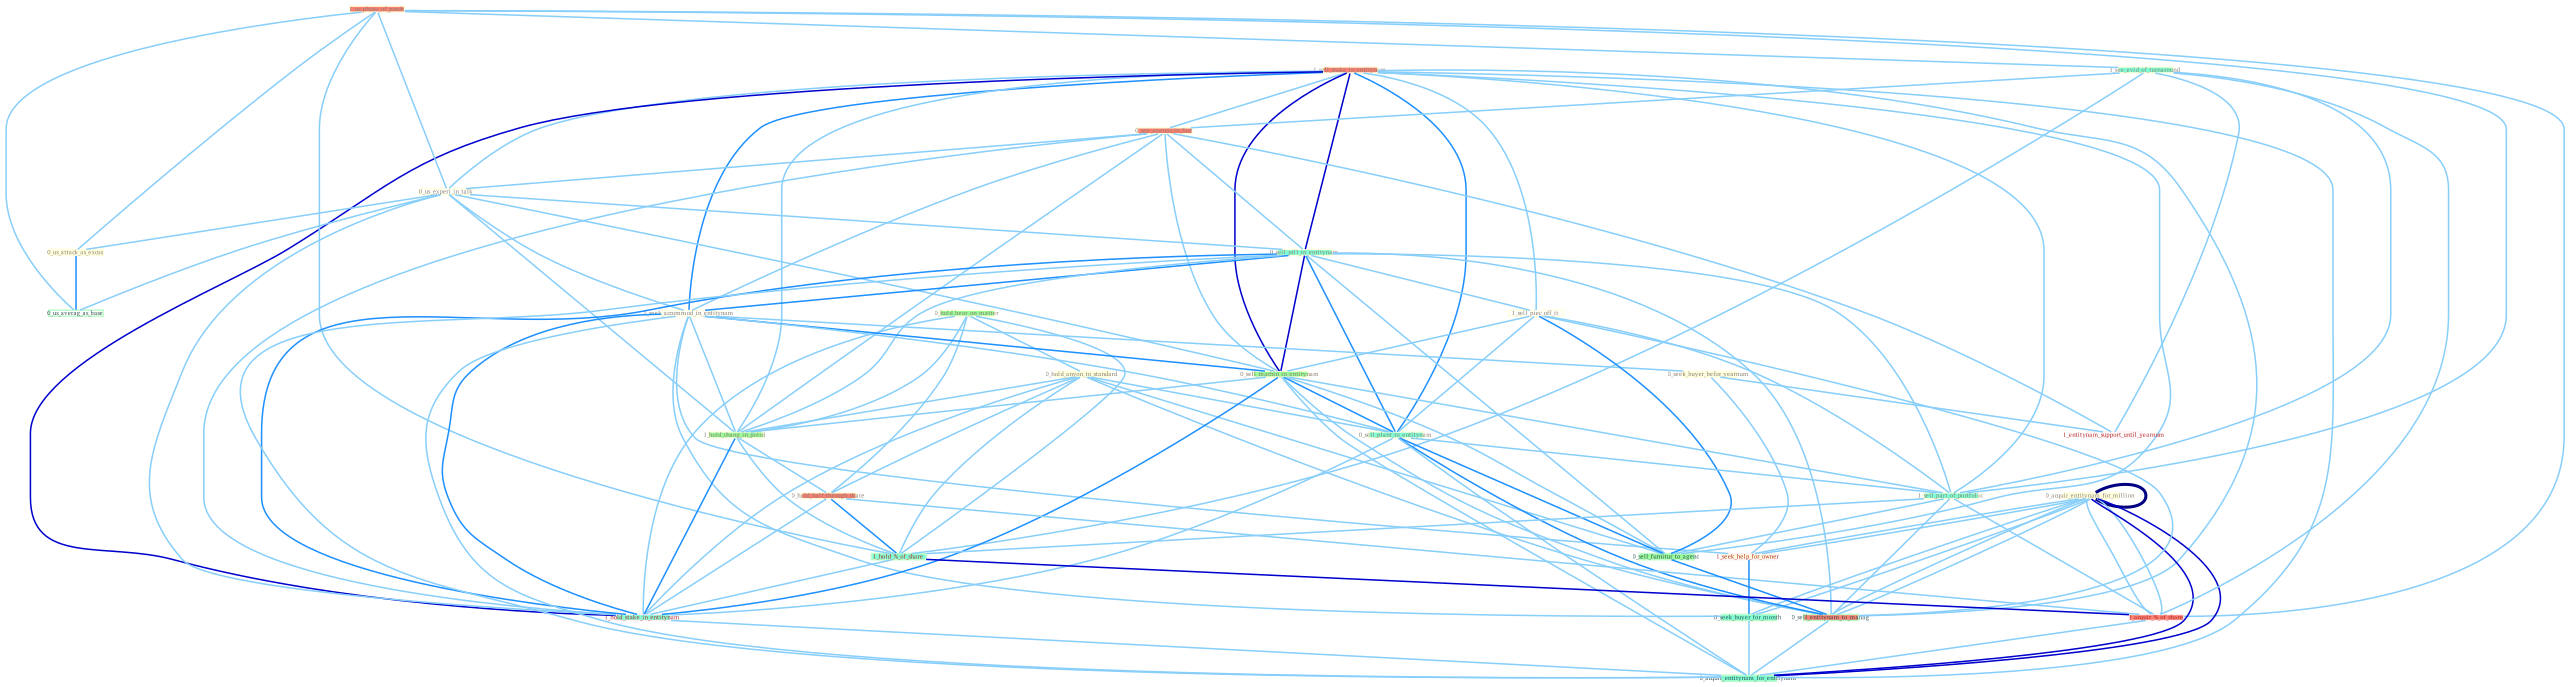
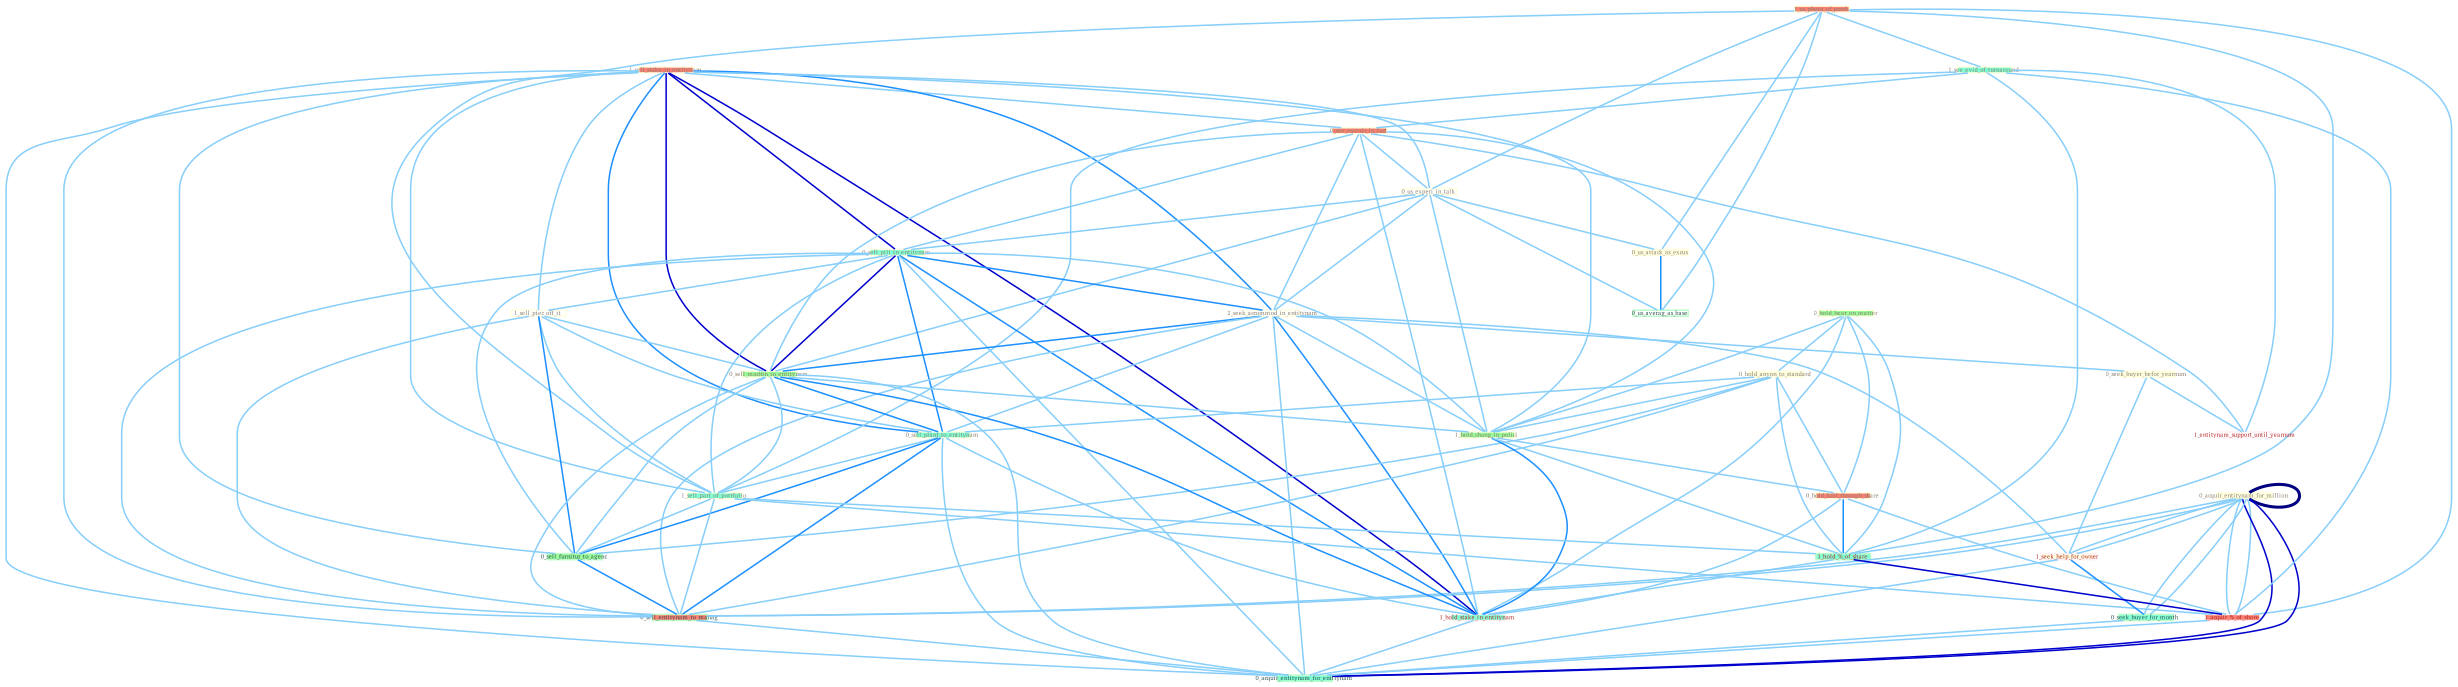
(854, 458) -> none
(159, 524) -> none
(1115, 599) -> (986, 366)
none -> (1686, 617)
